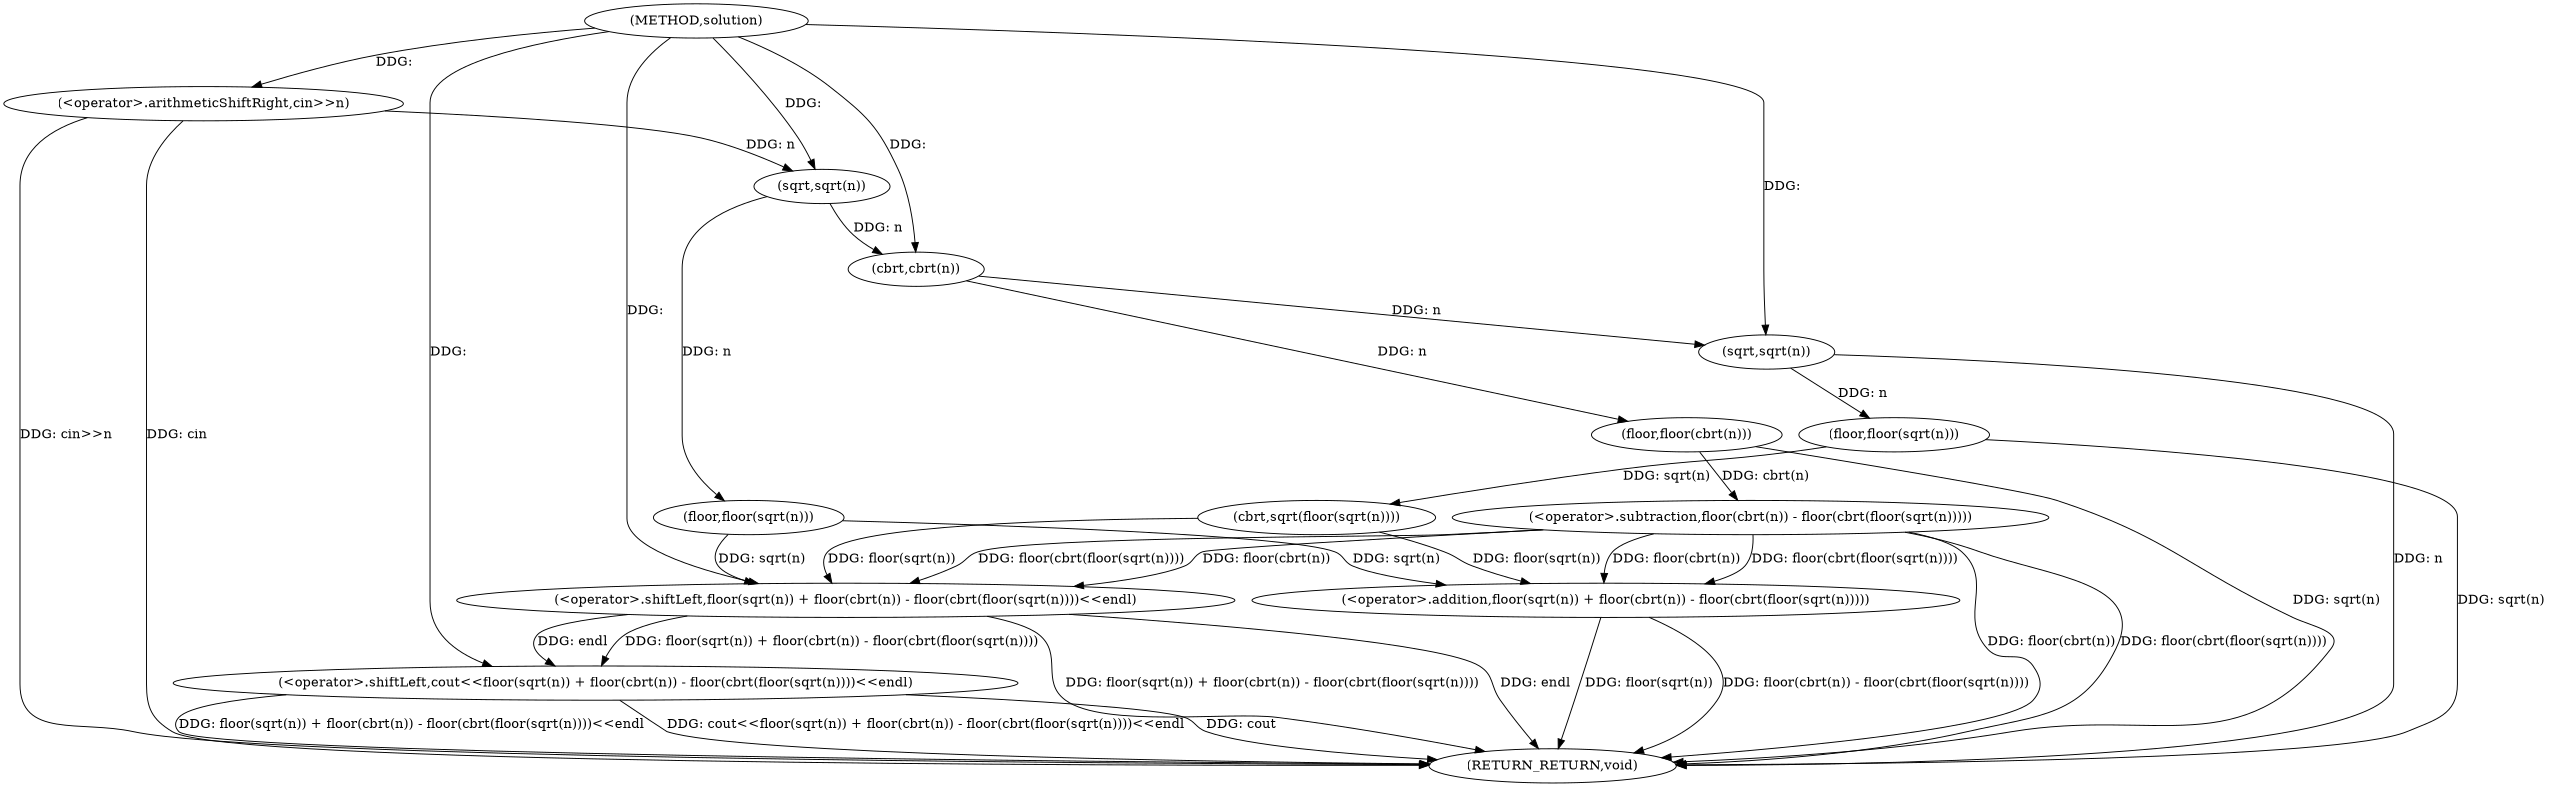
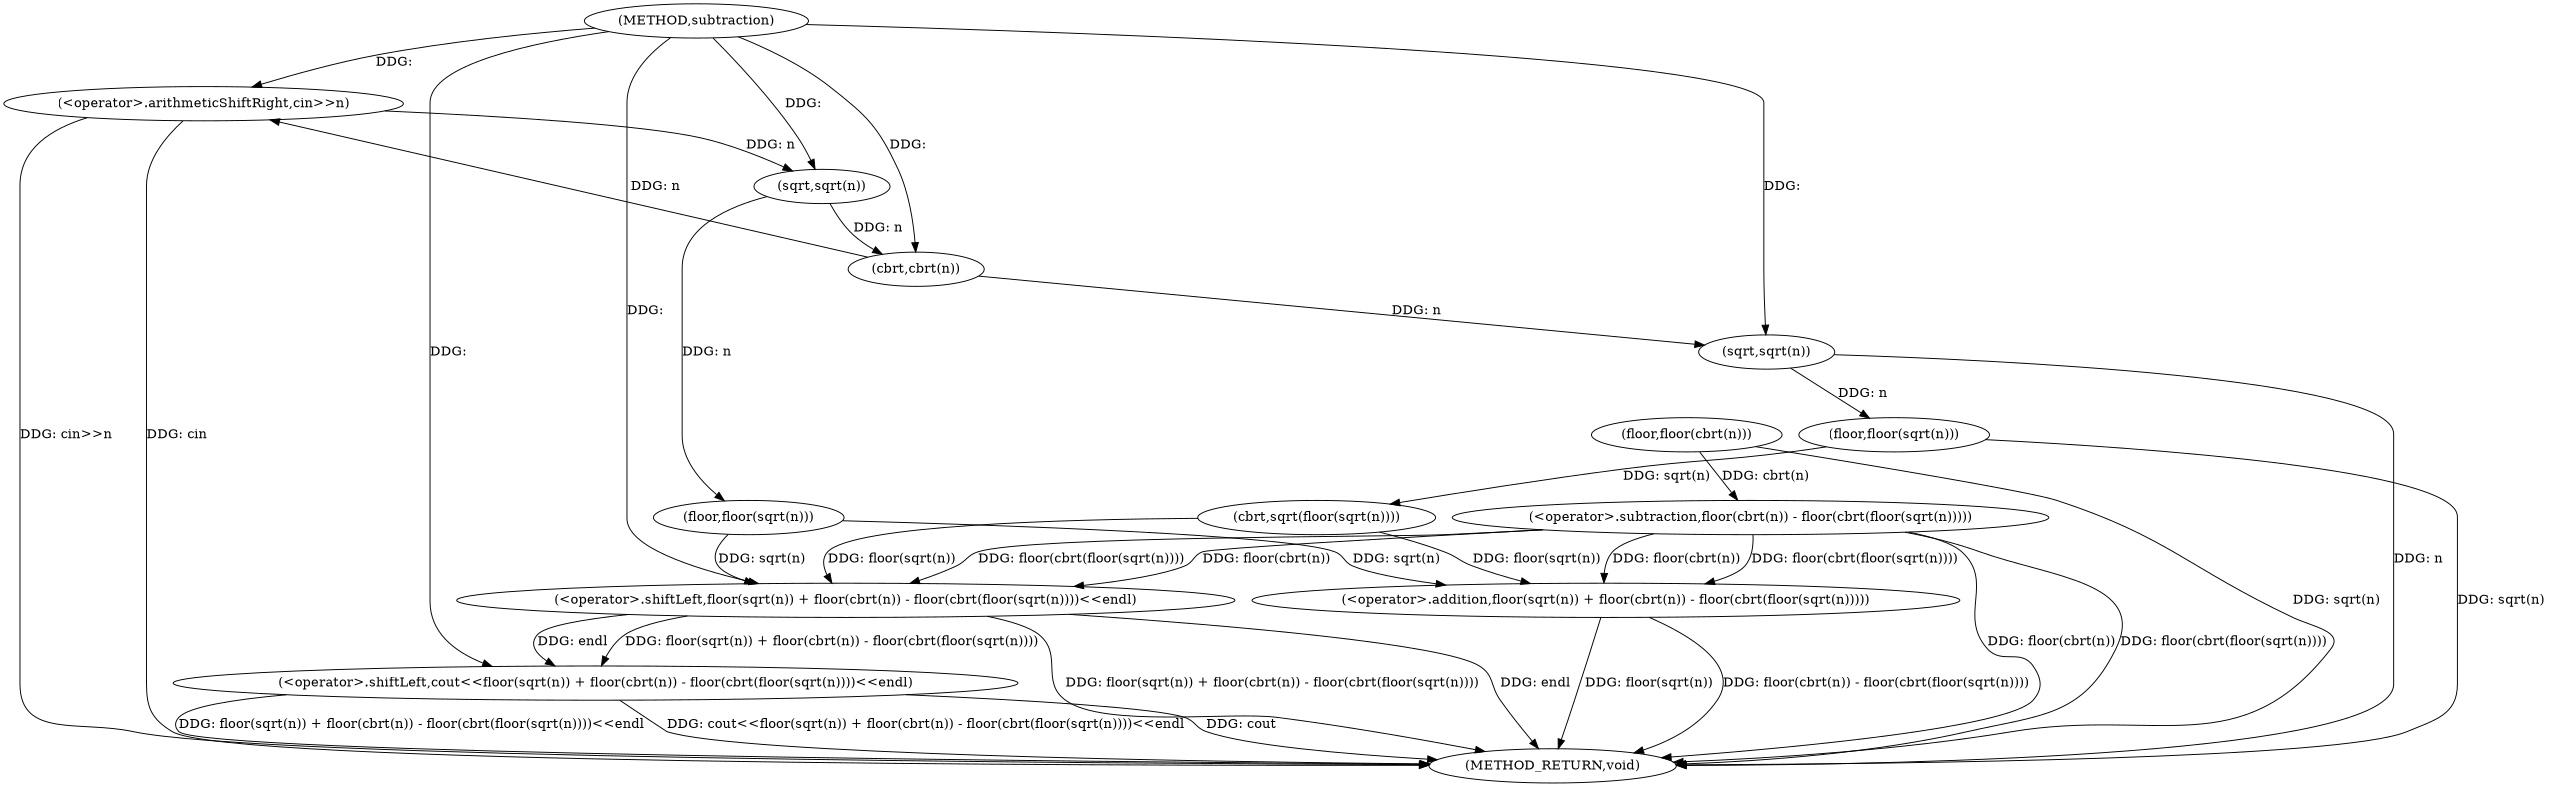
(696, 21) -> (696, 21)
(1292, 350) -> (574, 190)
(1553, 766) -> (1553, 766)
